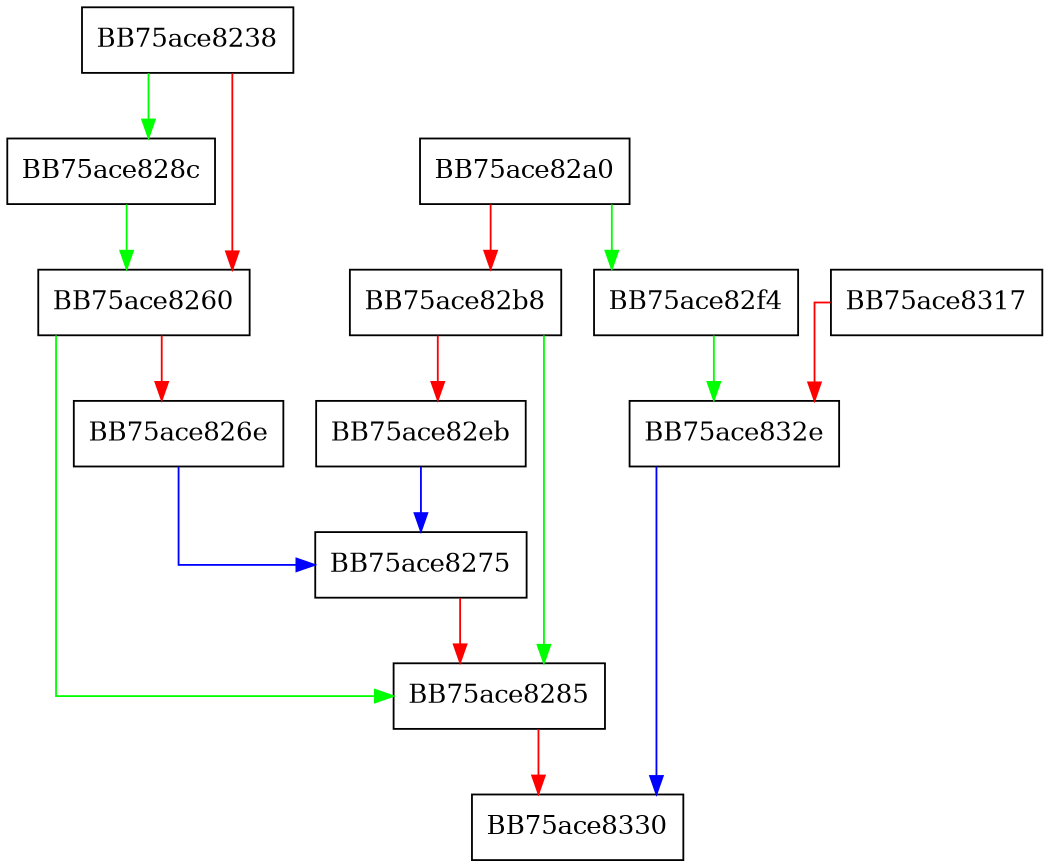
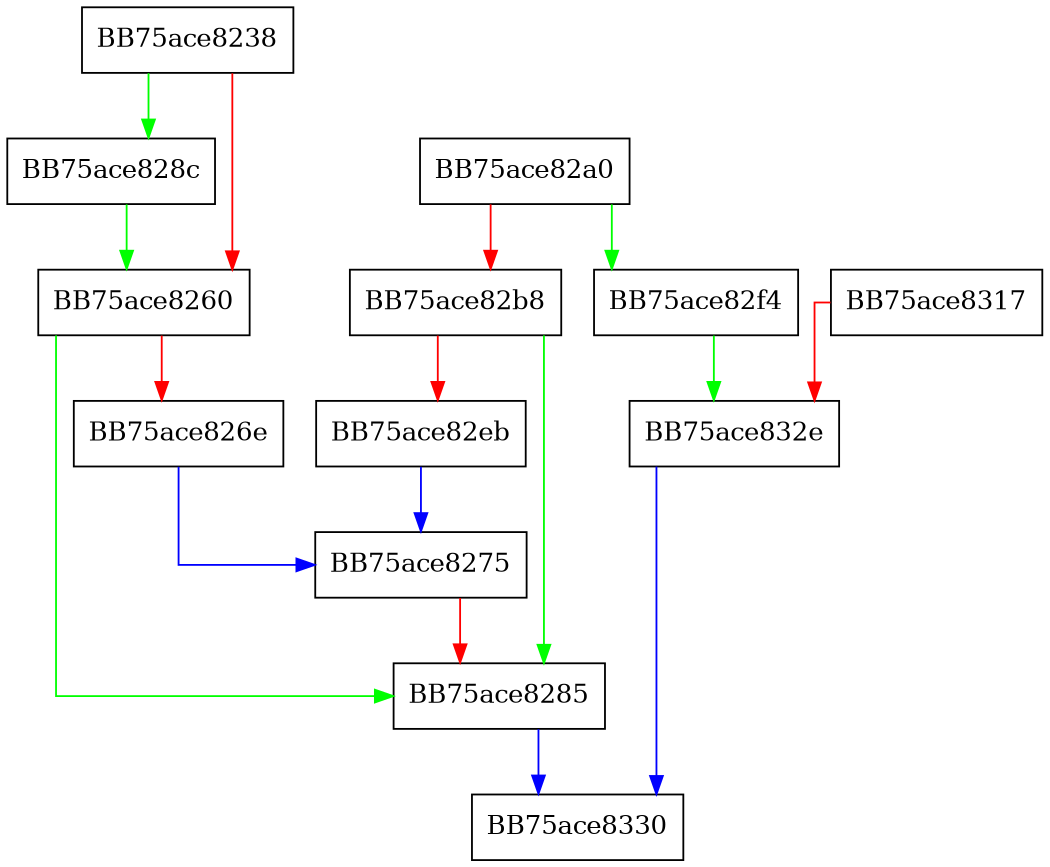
(538, 752) -> (538, 752)
